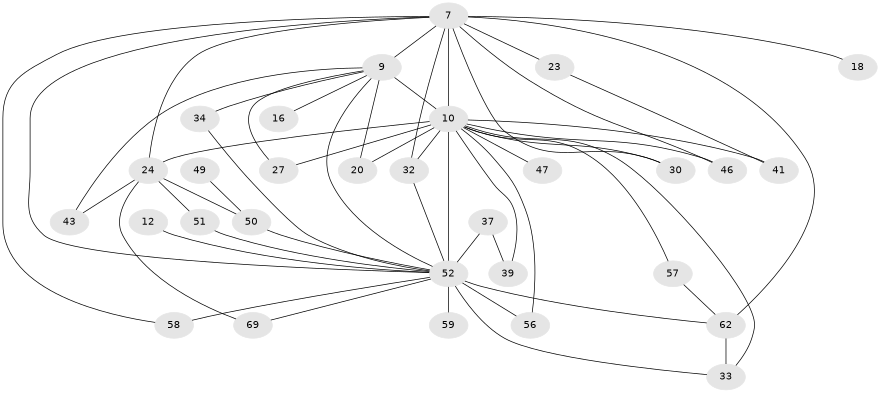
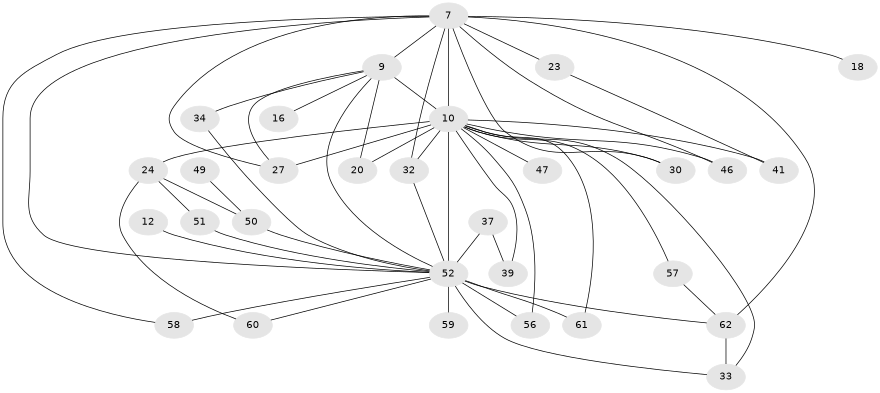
(254, 36) -> (234, 56)
(70, 222) -> none
(253, 325) -> (253, 325)
none -> (582, 325)
